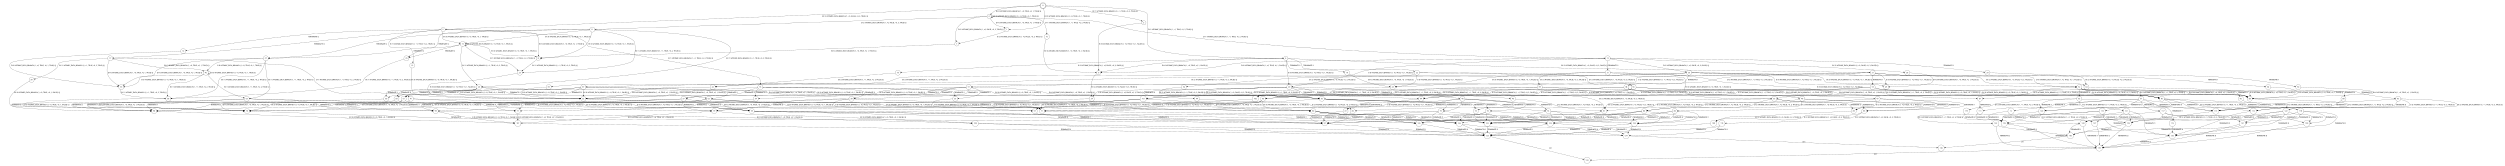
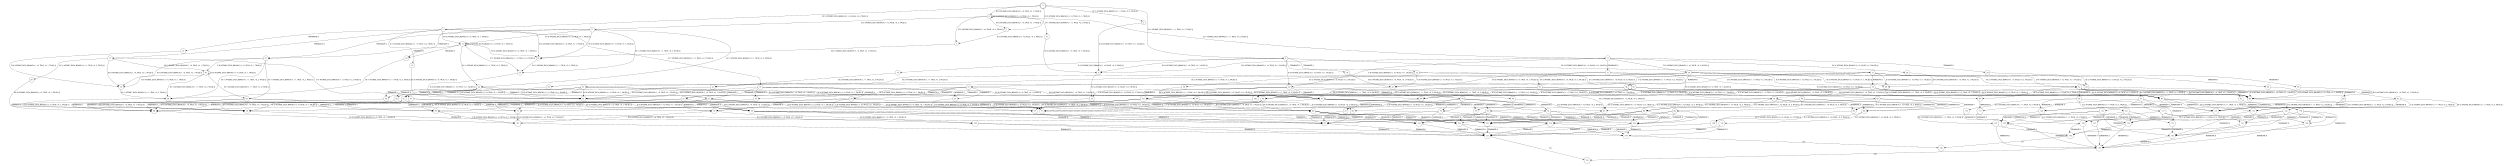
(1545, 95) -> none
(358, 106) -> (418, 102)
(2011, 111) -> none
(2145, 127) -> (2149, 118)
